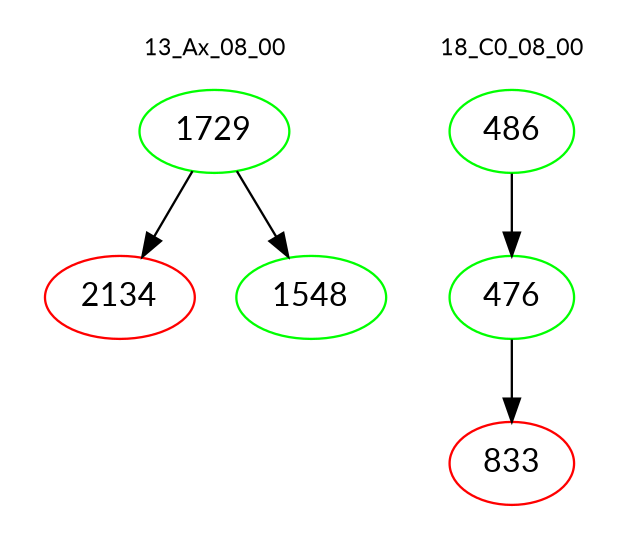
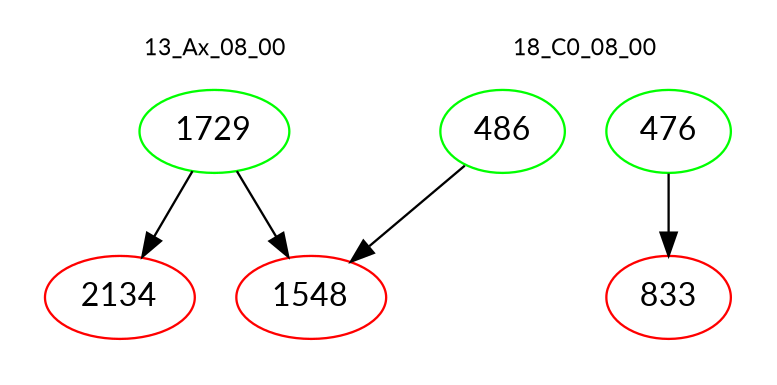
(512, 203) -> (436, 190)
(311, 297) -> (311, 297)
